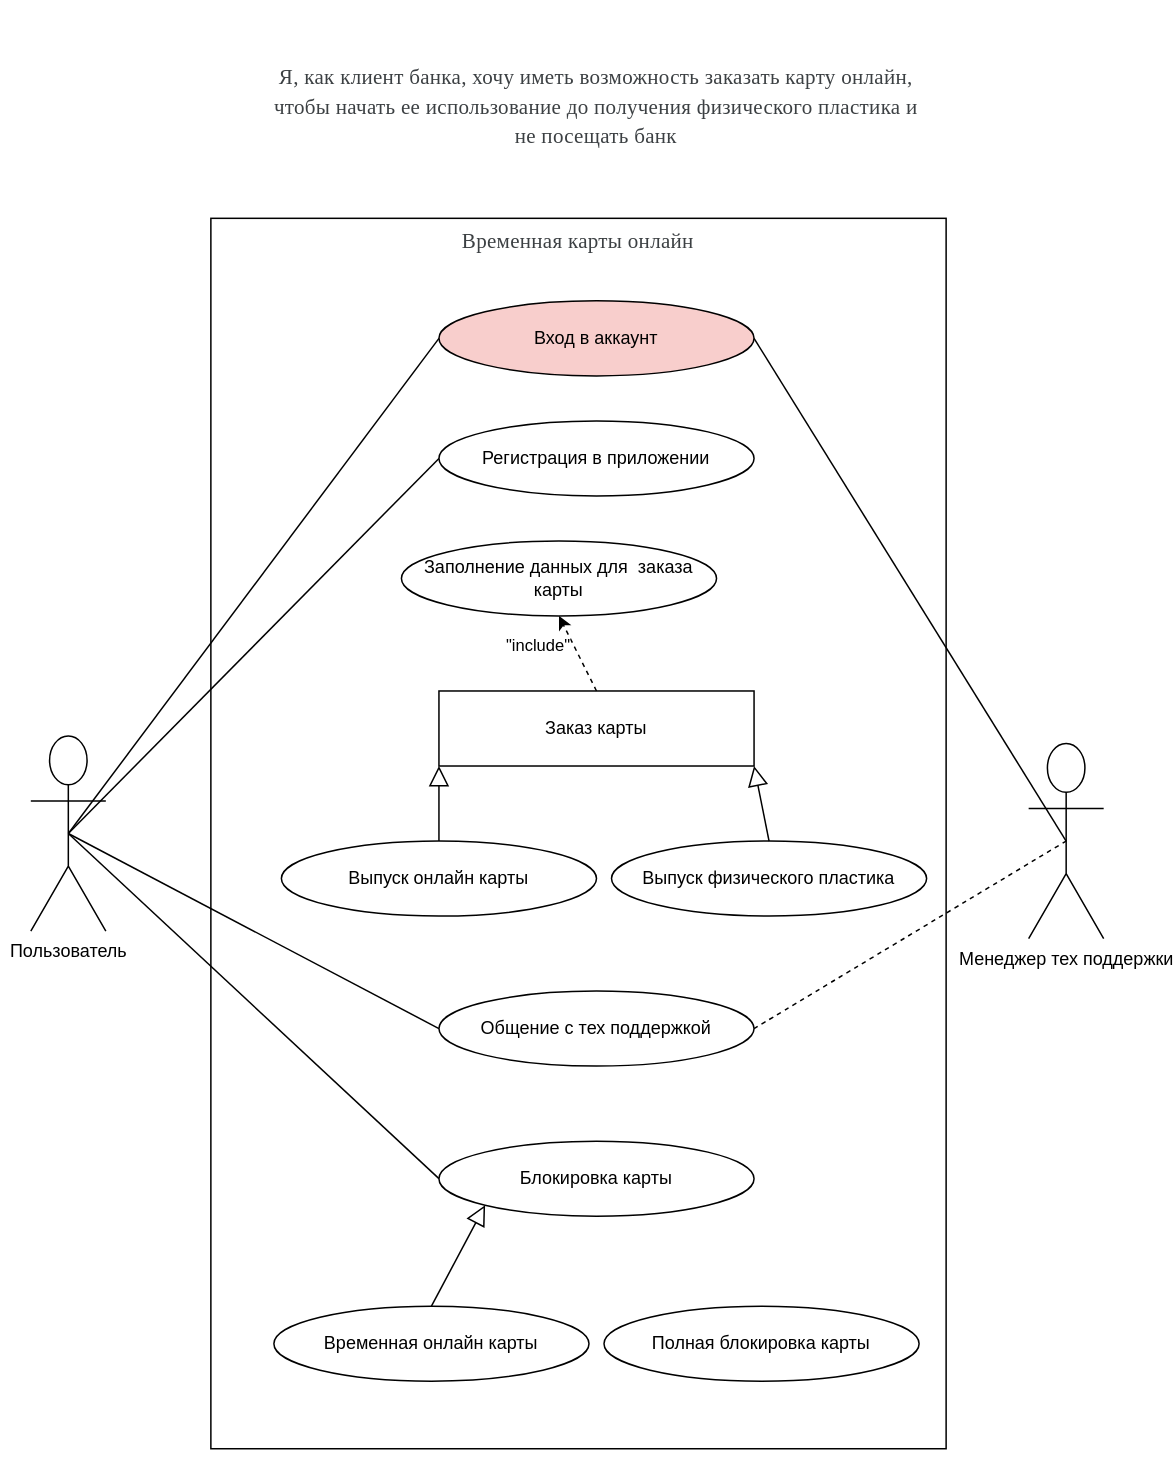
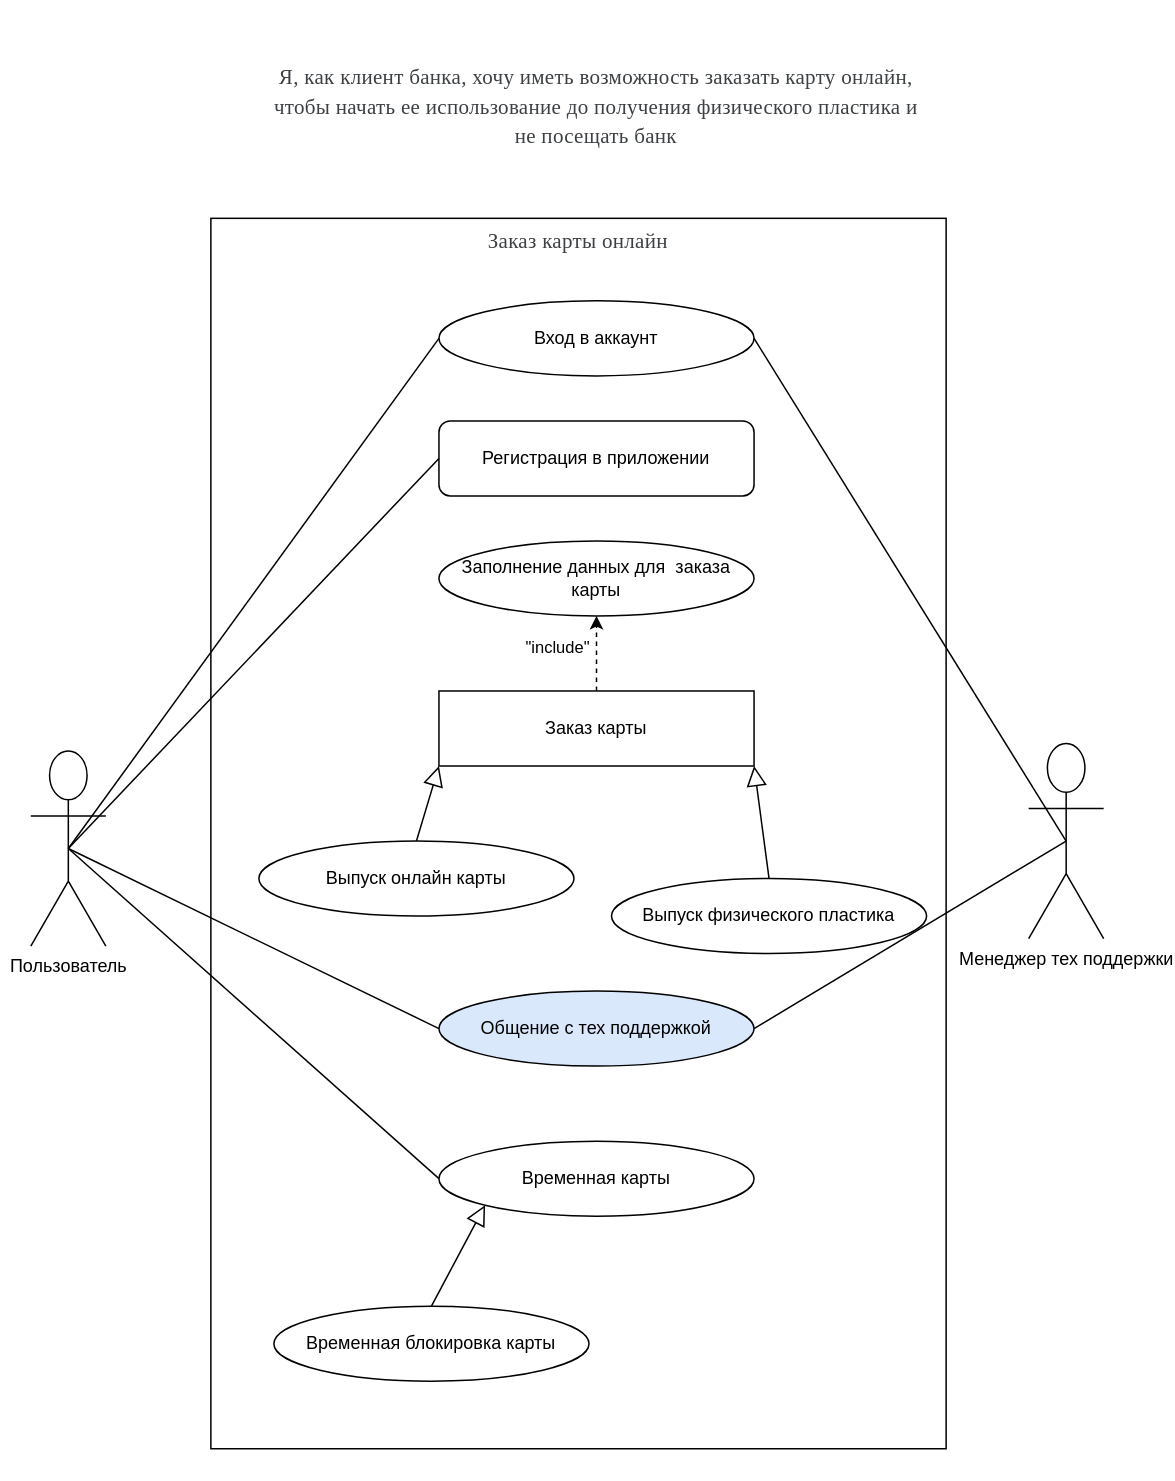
(578, 240) -> (578, 240)
(596, 338) -> (596, 338)
(596, 458) -> (596, 458)
(559, 578) -> (596, 578)
(68, 833) -> (68, 848)
(439, 878) -> (416, 878)
(769, 878) -> (769, 916)
(909, 935) -> (909, 935)
(596, 1028) -> (596, 1028)
(596, 1178) -> (596, 1178)
(431, 1343) -> (431, 1343)
(761, 1343) -> none
